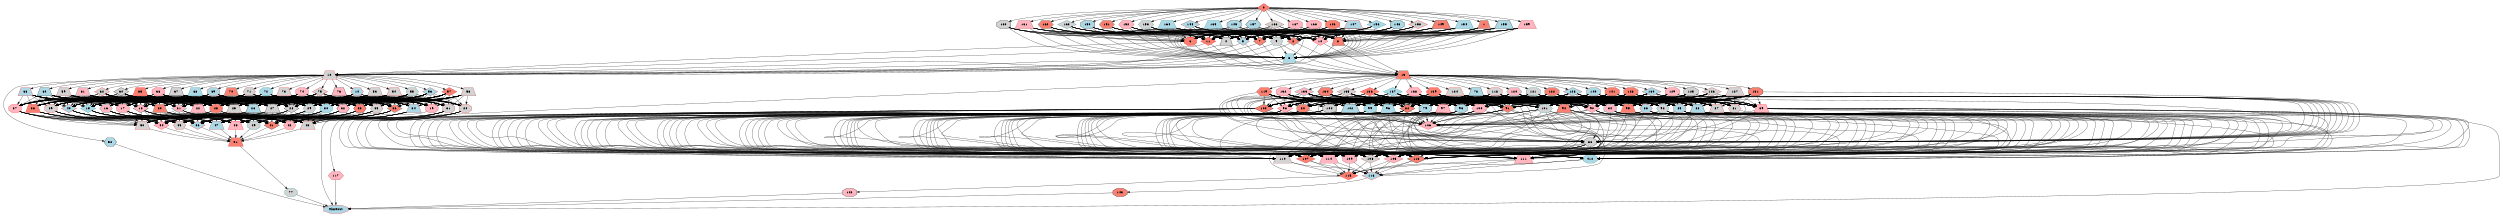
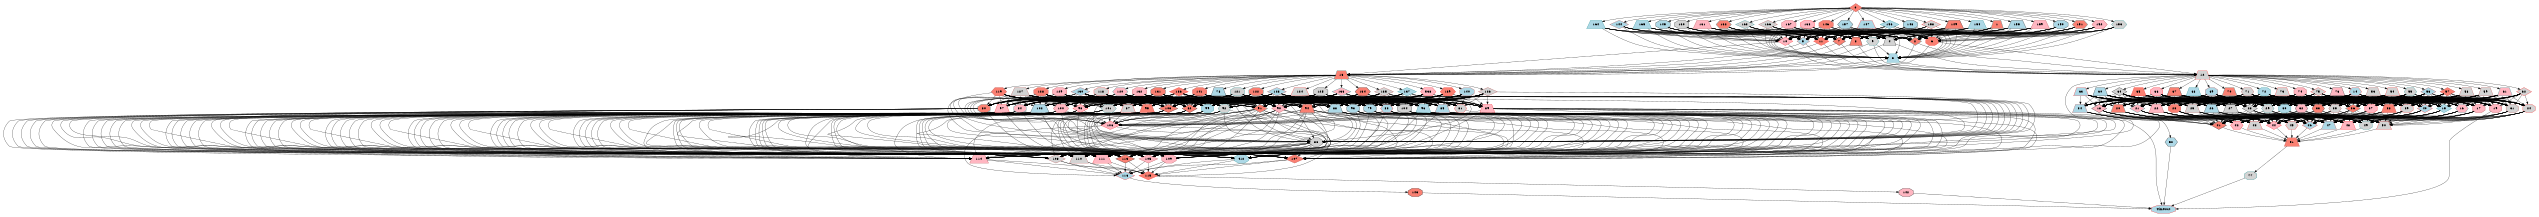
(176, 92) -> (2175, 92)
(1414, 92) -> (1428, 92)
(1680, 108) -> (1443, 108)
(336, 176) -> none
